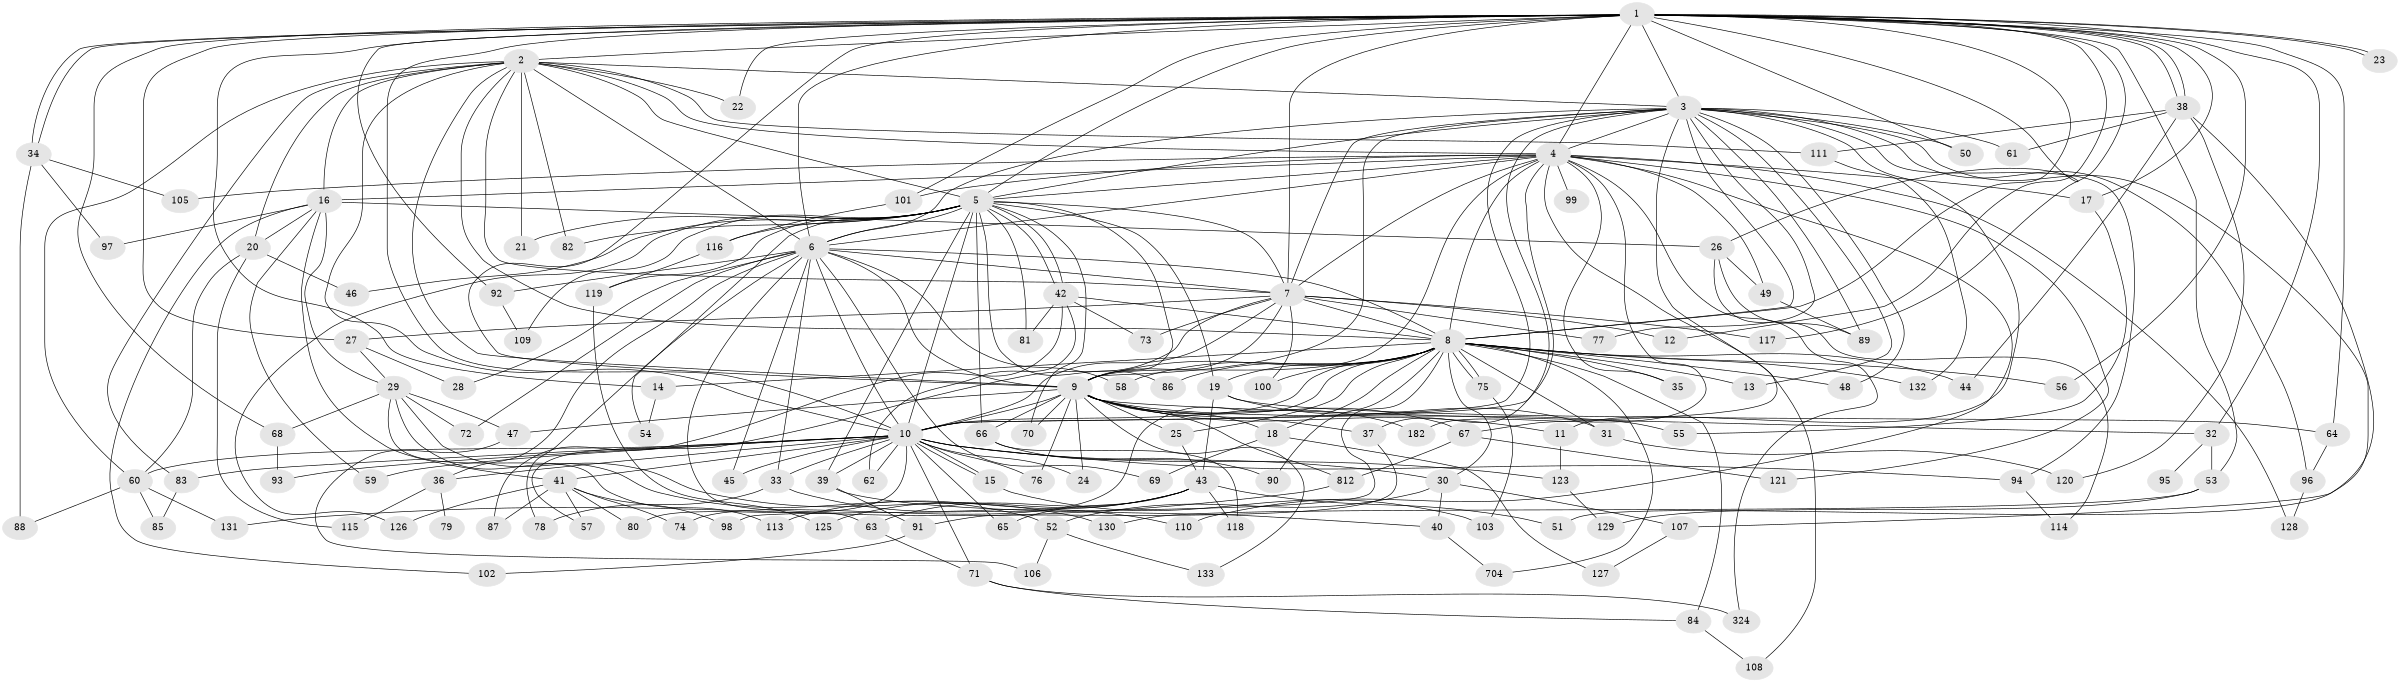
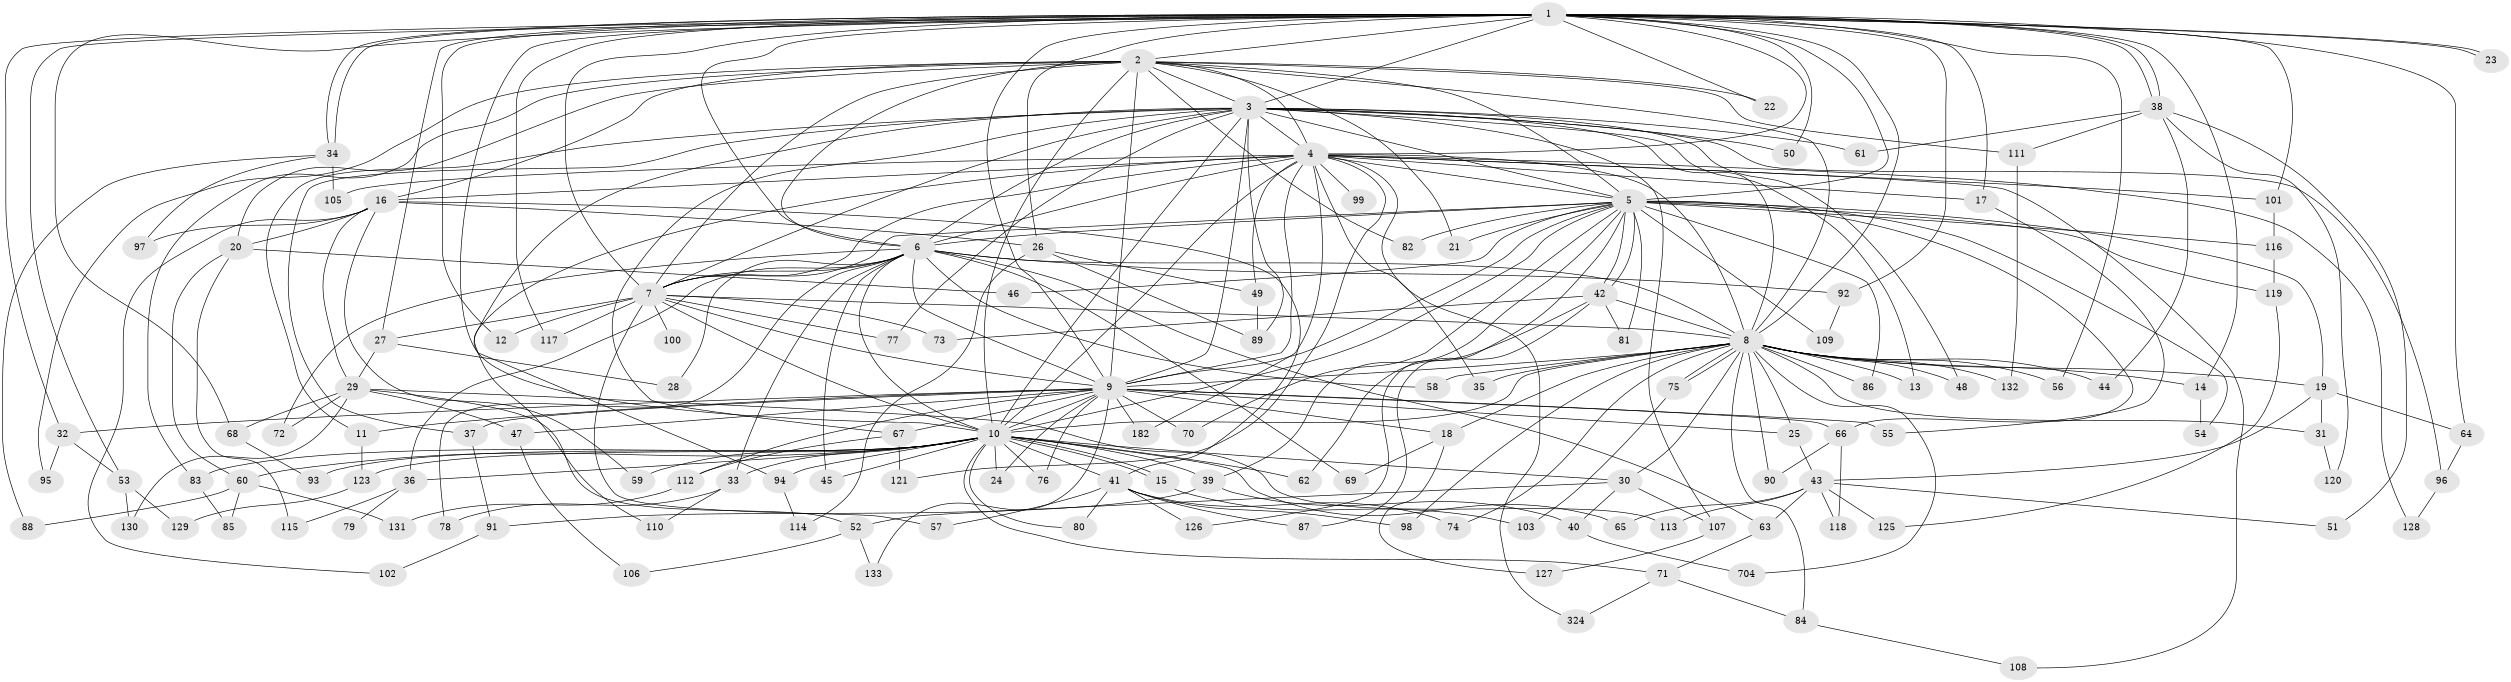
(148, 180) -> (478, 103)
(1356, 365) -> none
(1346, 481) -> (686, 481)
